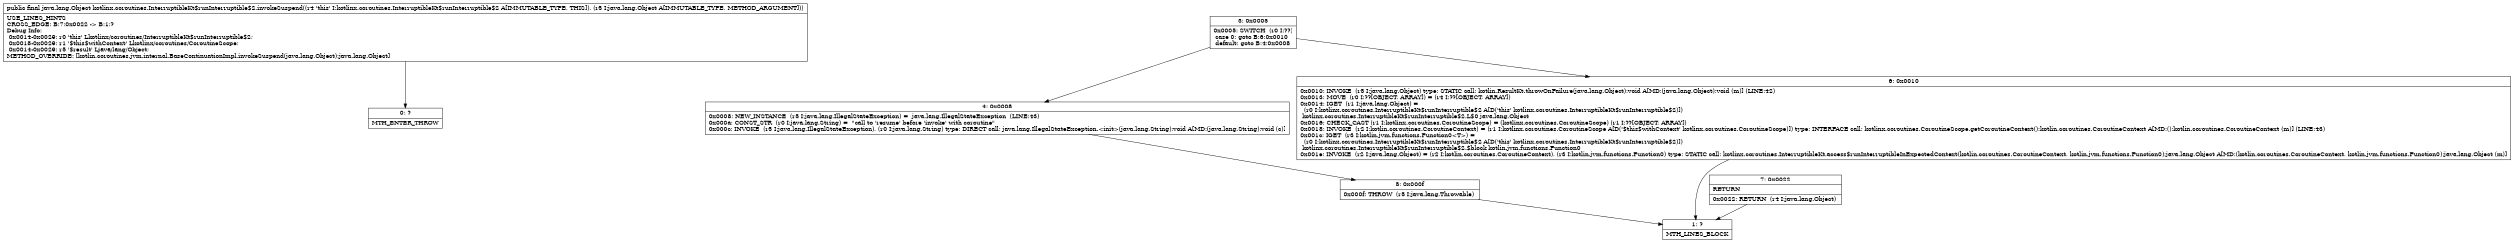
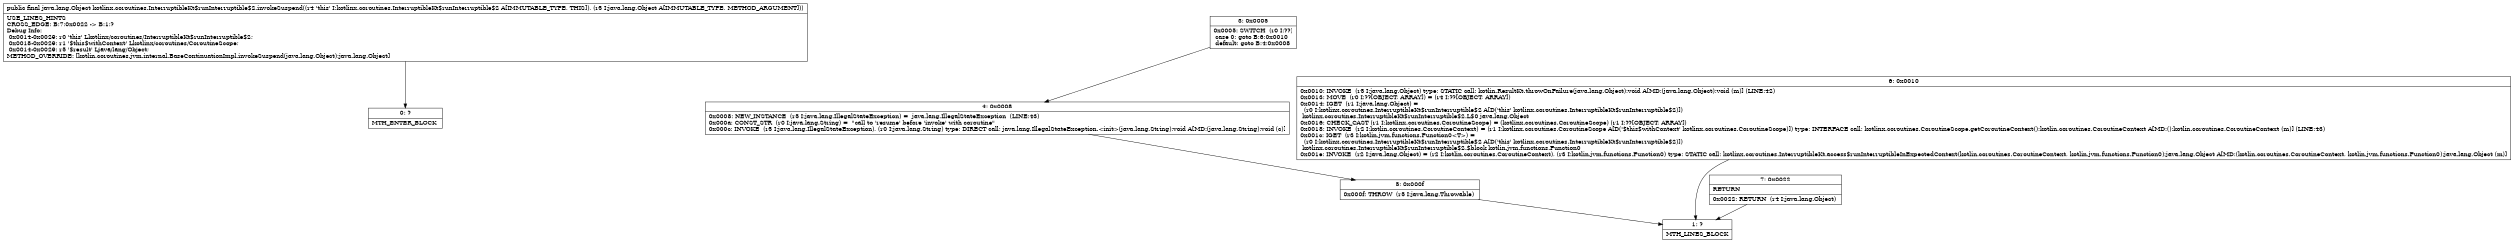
(1441, 57) -> none
(405, 123) -> (404, 123)
